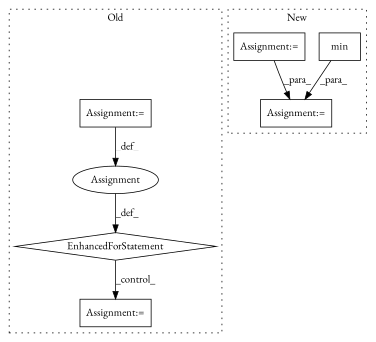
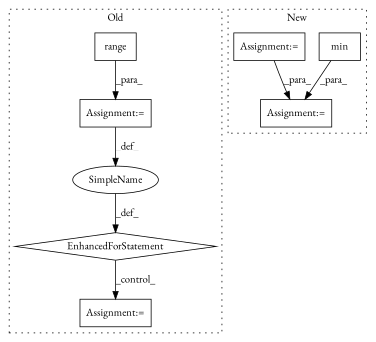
none -> (116, 47)
(116, 180) -> (116, 180)
